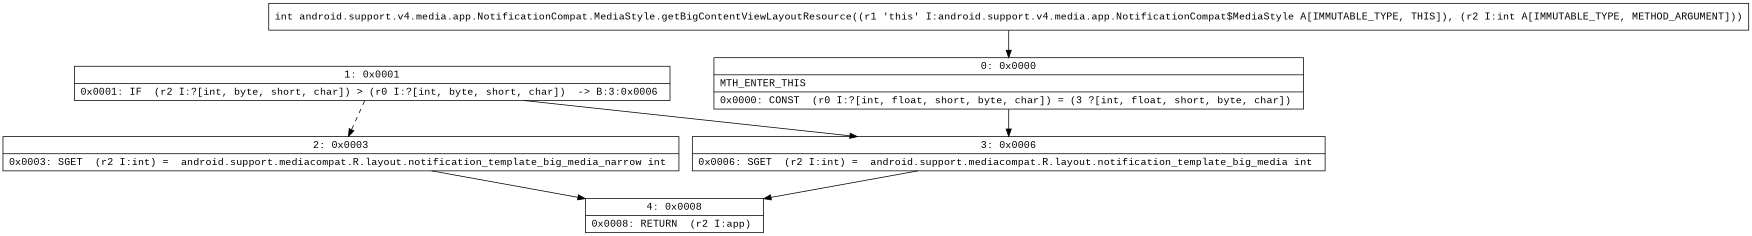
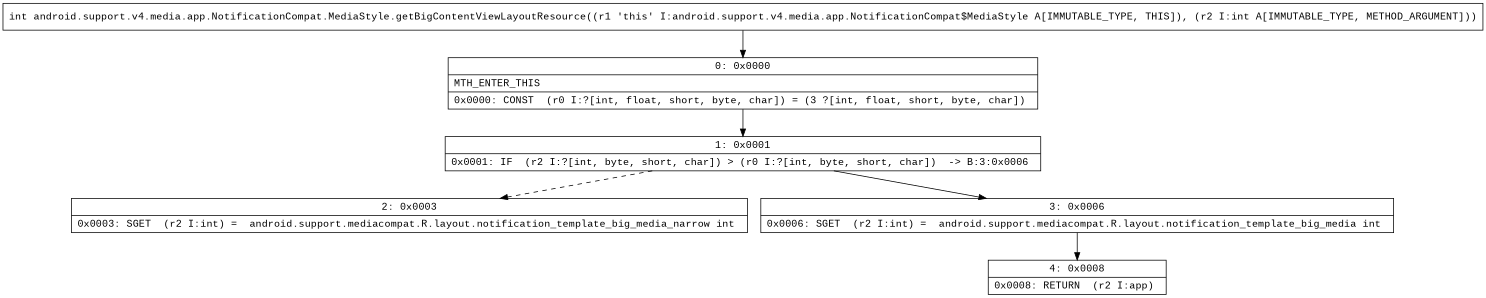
(1009, 119) -> (743, 119)
(505, 184) -> none
